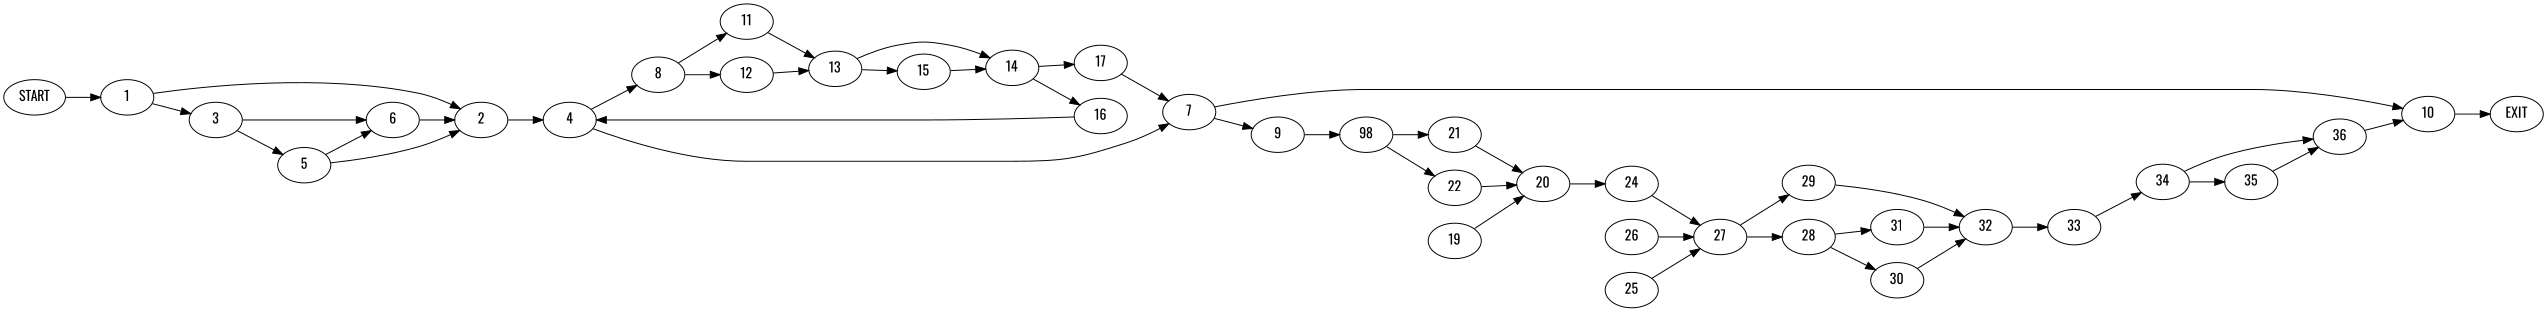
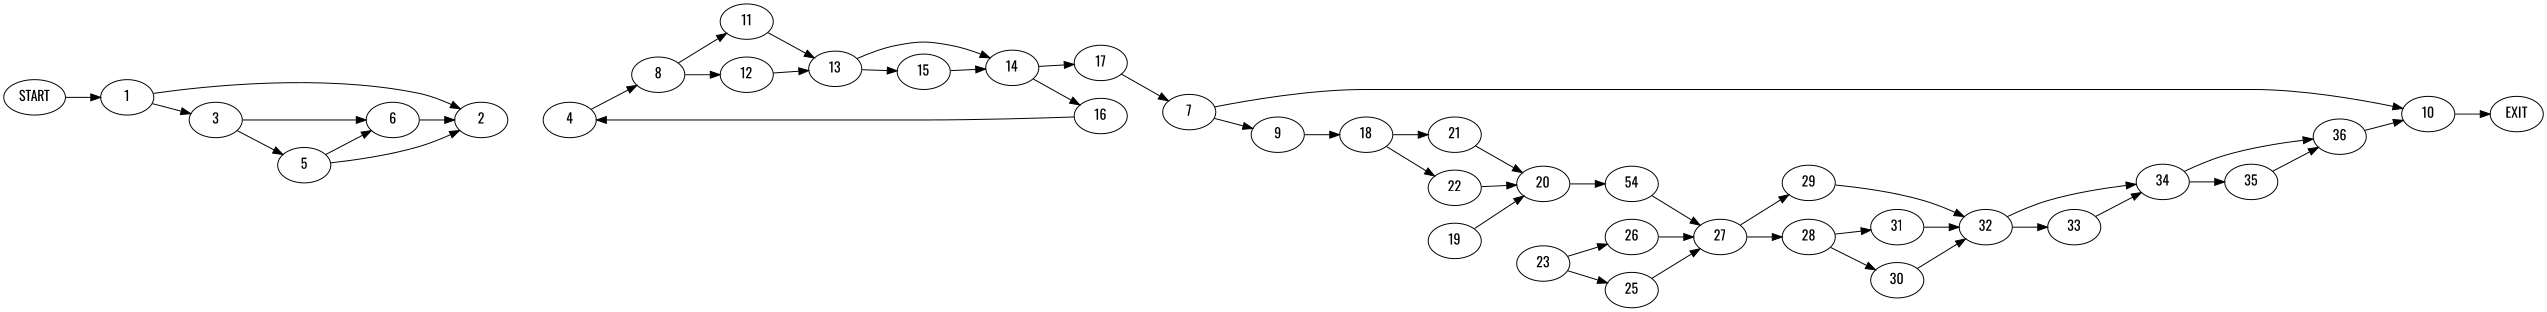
(521, 120) -> none
(1366, 135) -> (1366, 135)
(877, 161) -> none
(1632, 184) -> (1632, 184)
none -> (2065, 196)
none -> (1543, 264)
